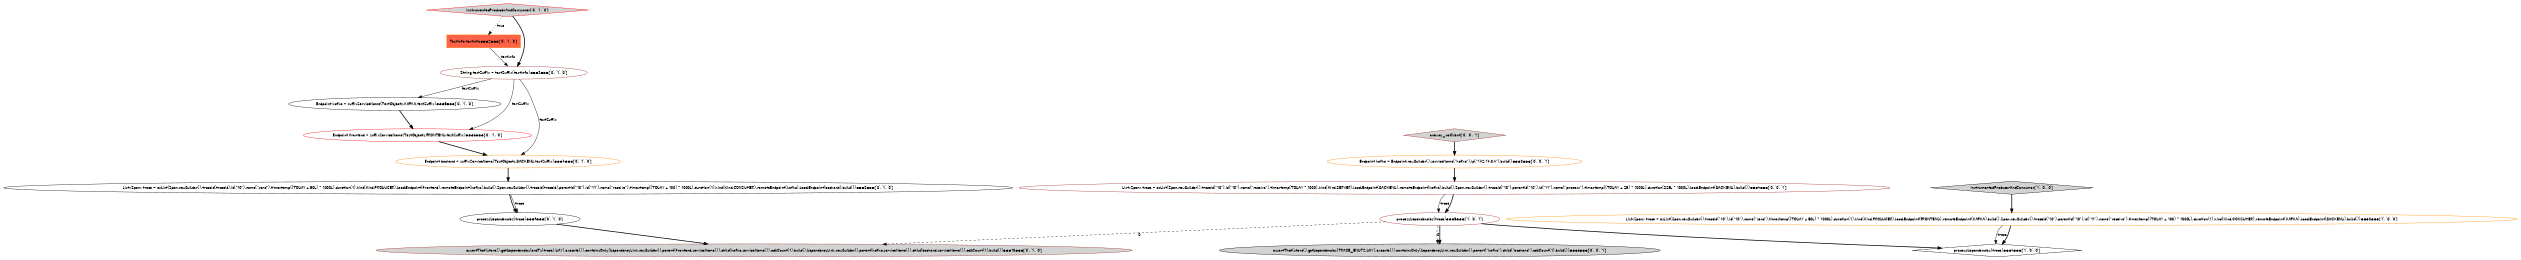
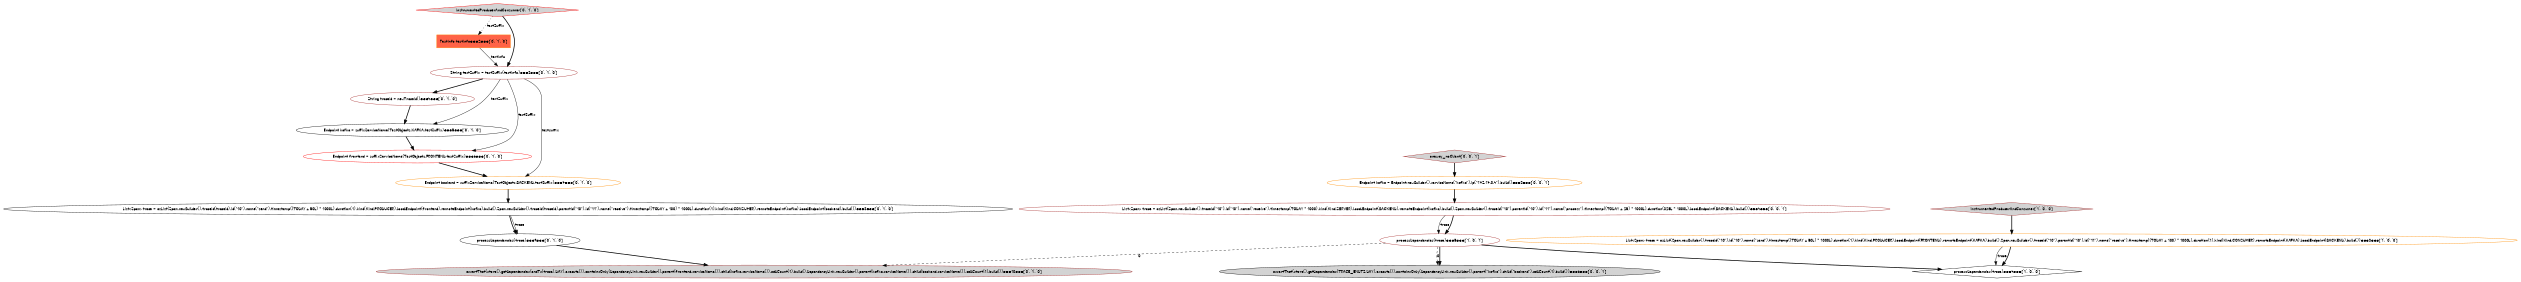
(501, 26) -> (496, 26)
none -> (412, 99)
(2012, 188) -> (2012, 209)
